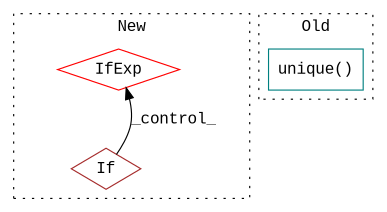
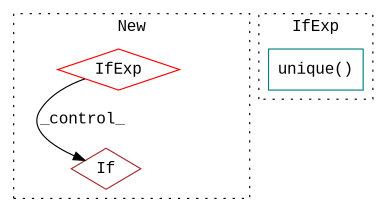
(316, 27) -> (316, 27)
(130, 128) -> (38, 114)
